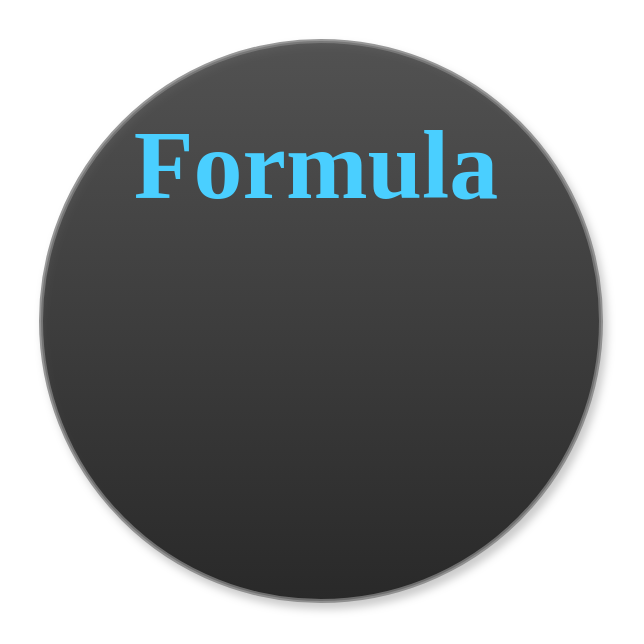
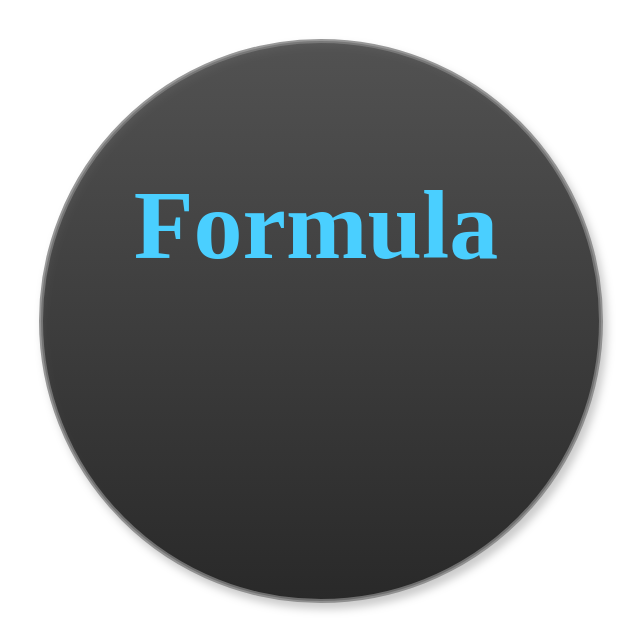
(317, 167) -> (317, 227)
